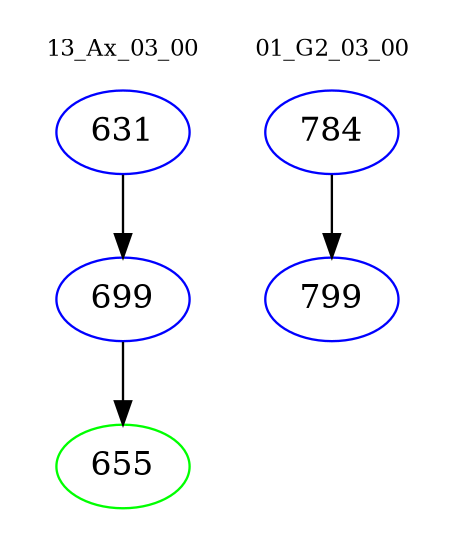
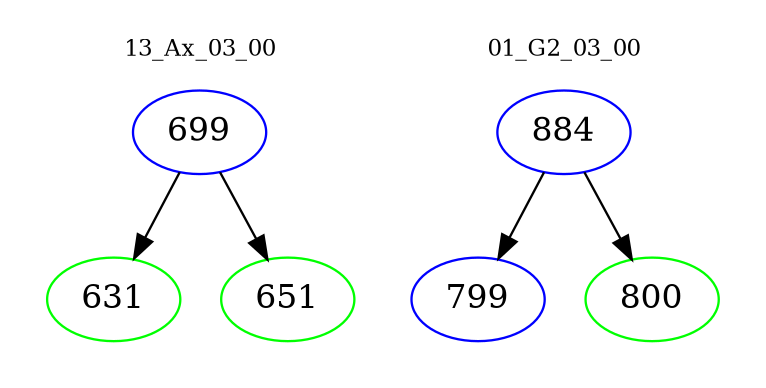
(123, 132) -> (114, 299)
(332, 132) -> (564, 132)
(123, 204) -> (162, 205)
none -> (652, 299)
(123, 466) -> (288, 299)
